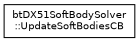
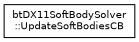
(69, 21) -> (69, 21)
